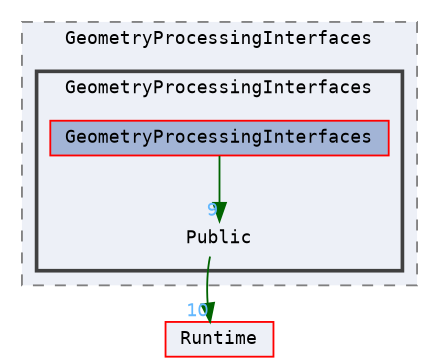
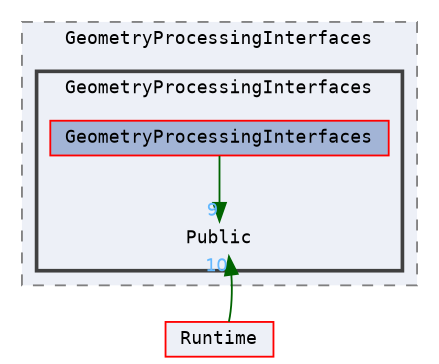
(207, 280) -> (232, 298)
